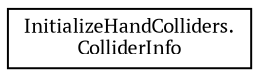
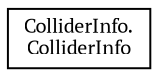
(130, 39) -> (79, 39)
